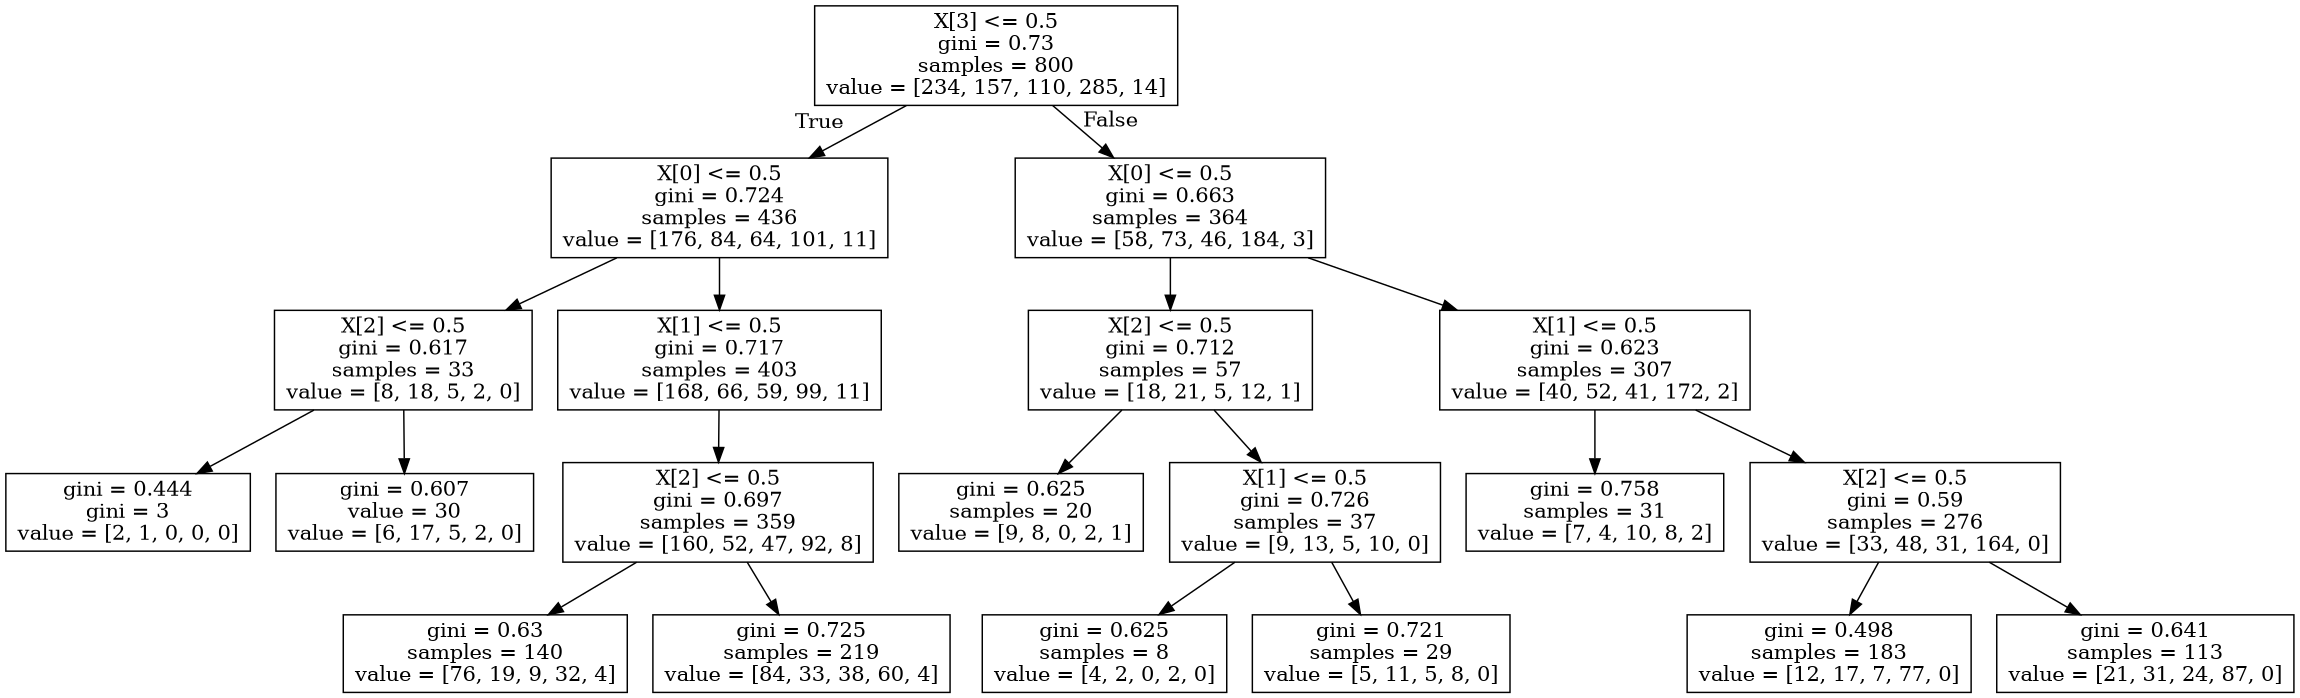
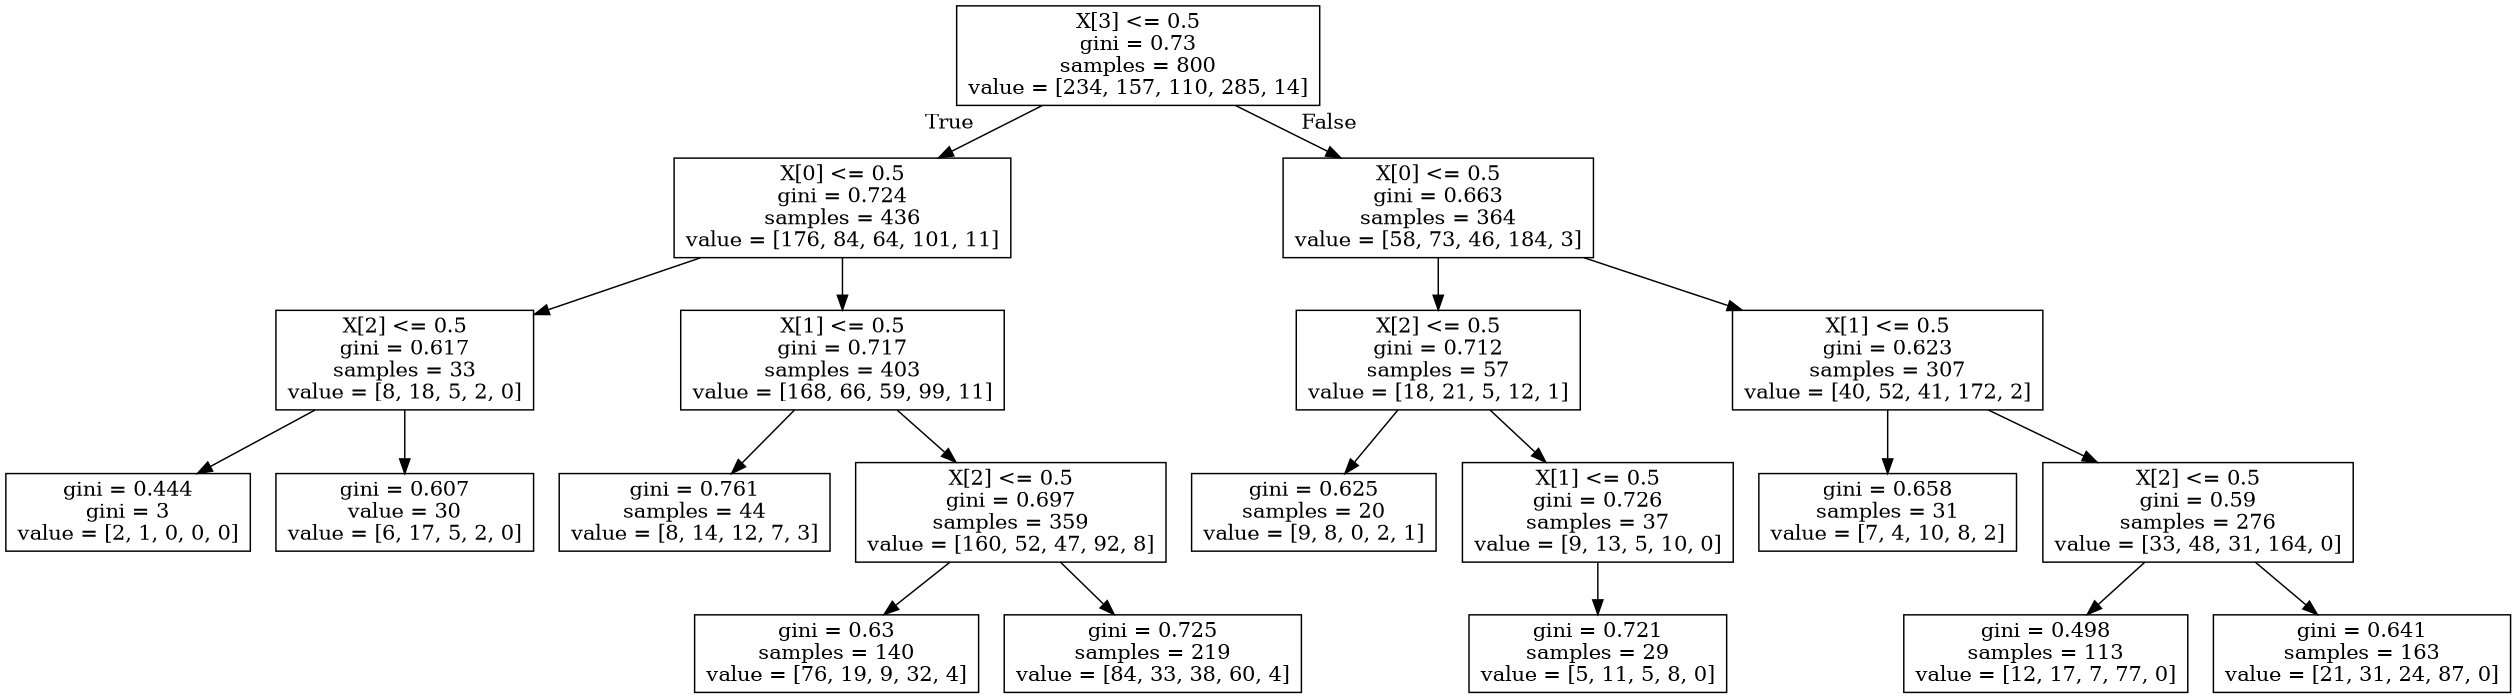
none -> (695, 512)
(1595, 512) -> (1888, 512)
(1105, 654) -> none
(1829, 654) -> (2046, 654)
(2145, 654) -> (2362, 654)
